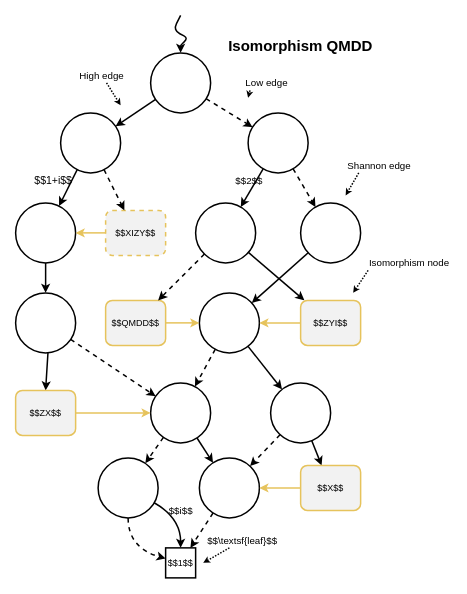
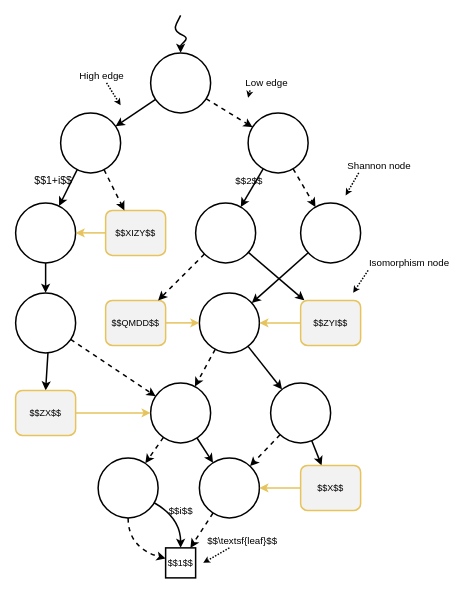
(300, 45) -> none
(379, 165) -> (379, 165)
(135, 233) -> (135, 233)
